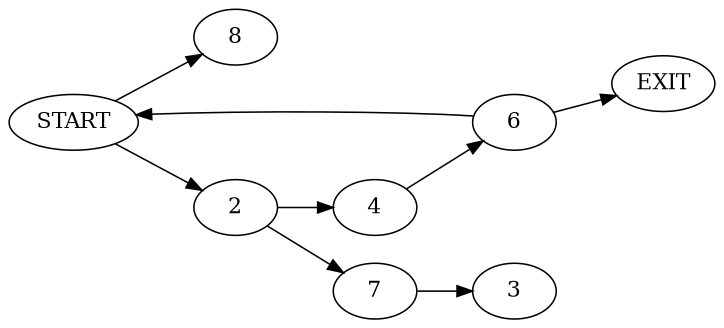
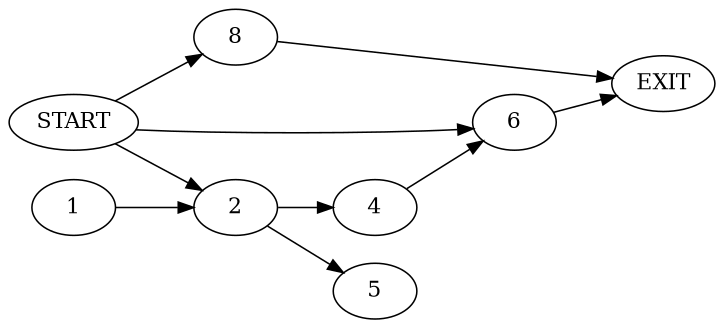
none -> (437, 59)
(313, 112) -> (297, 133)
none -> (74, 208)
(375, 291) -> (375, 291)
(514, 291) -> none
